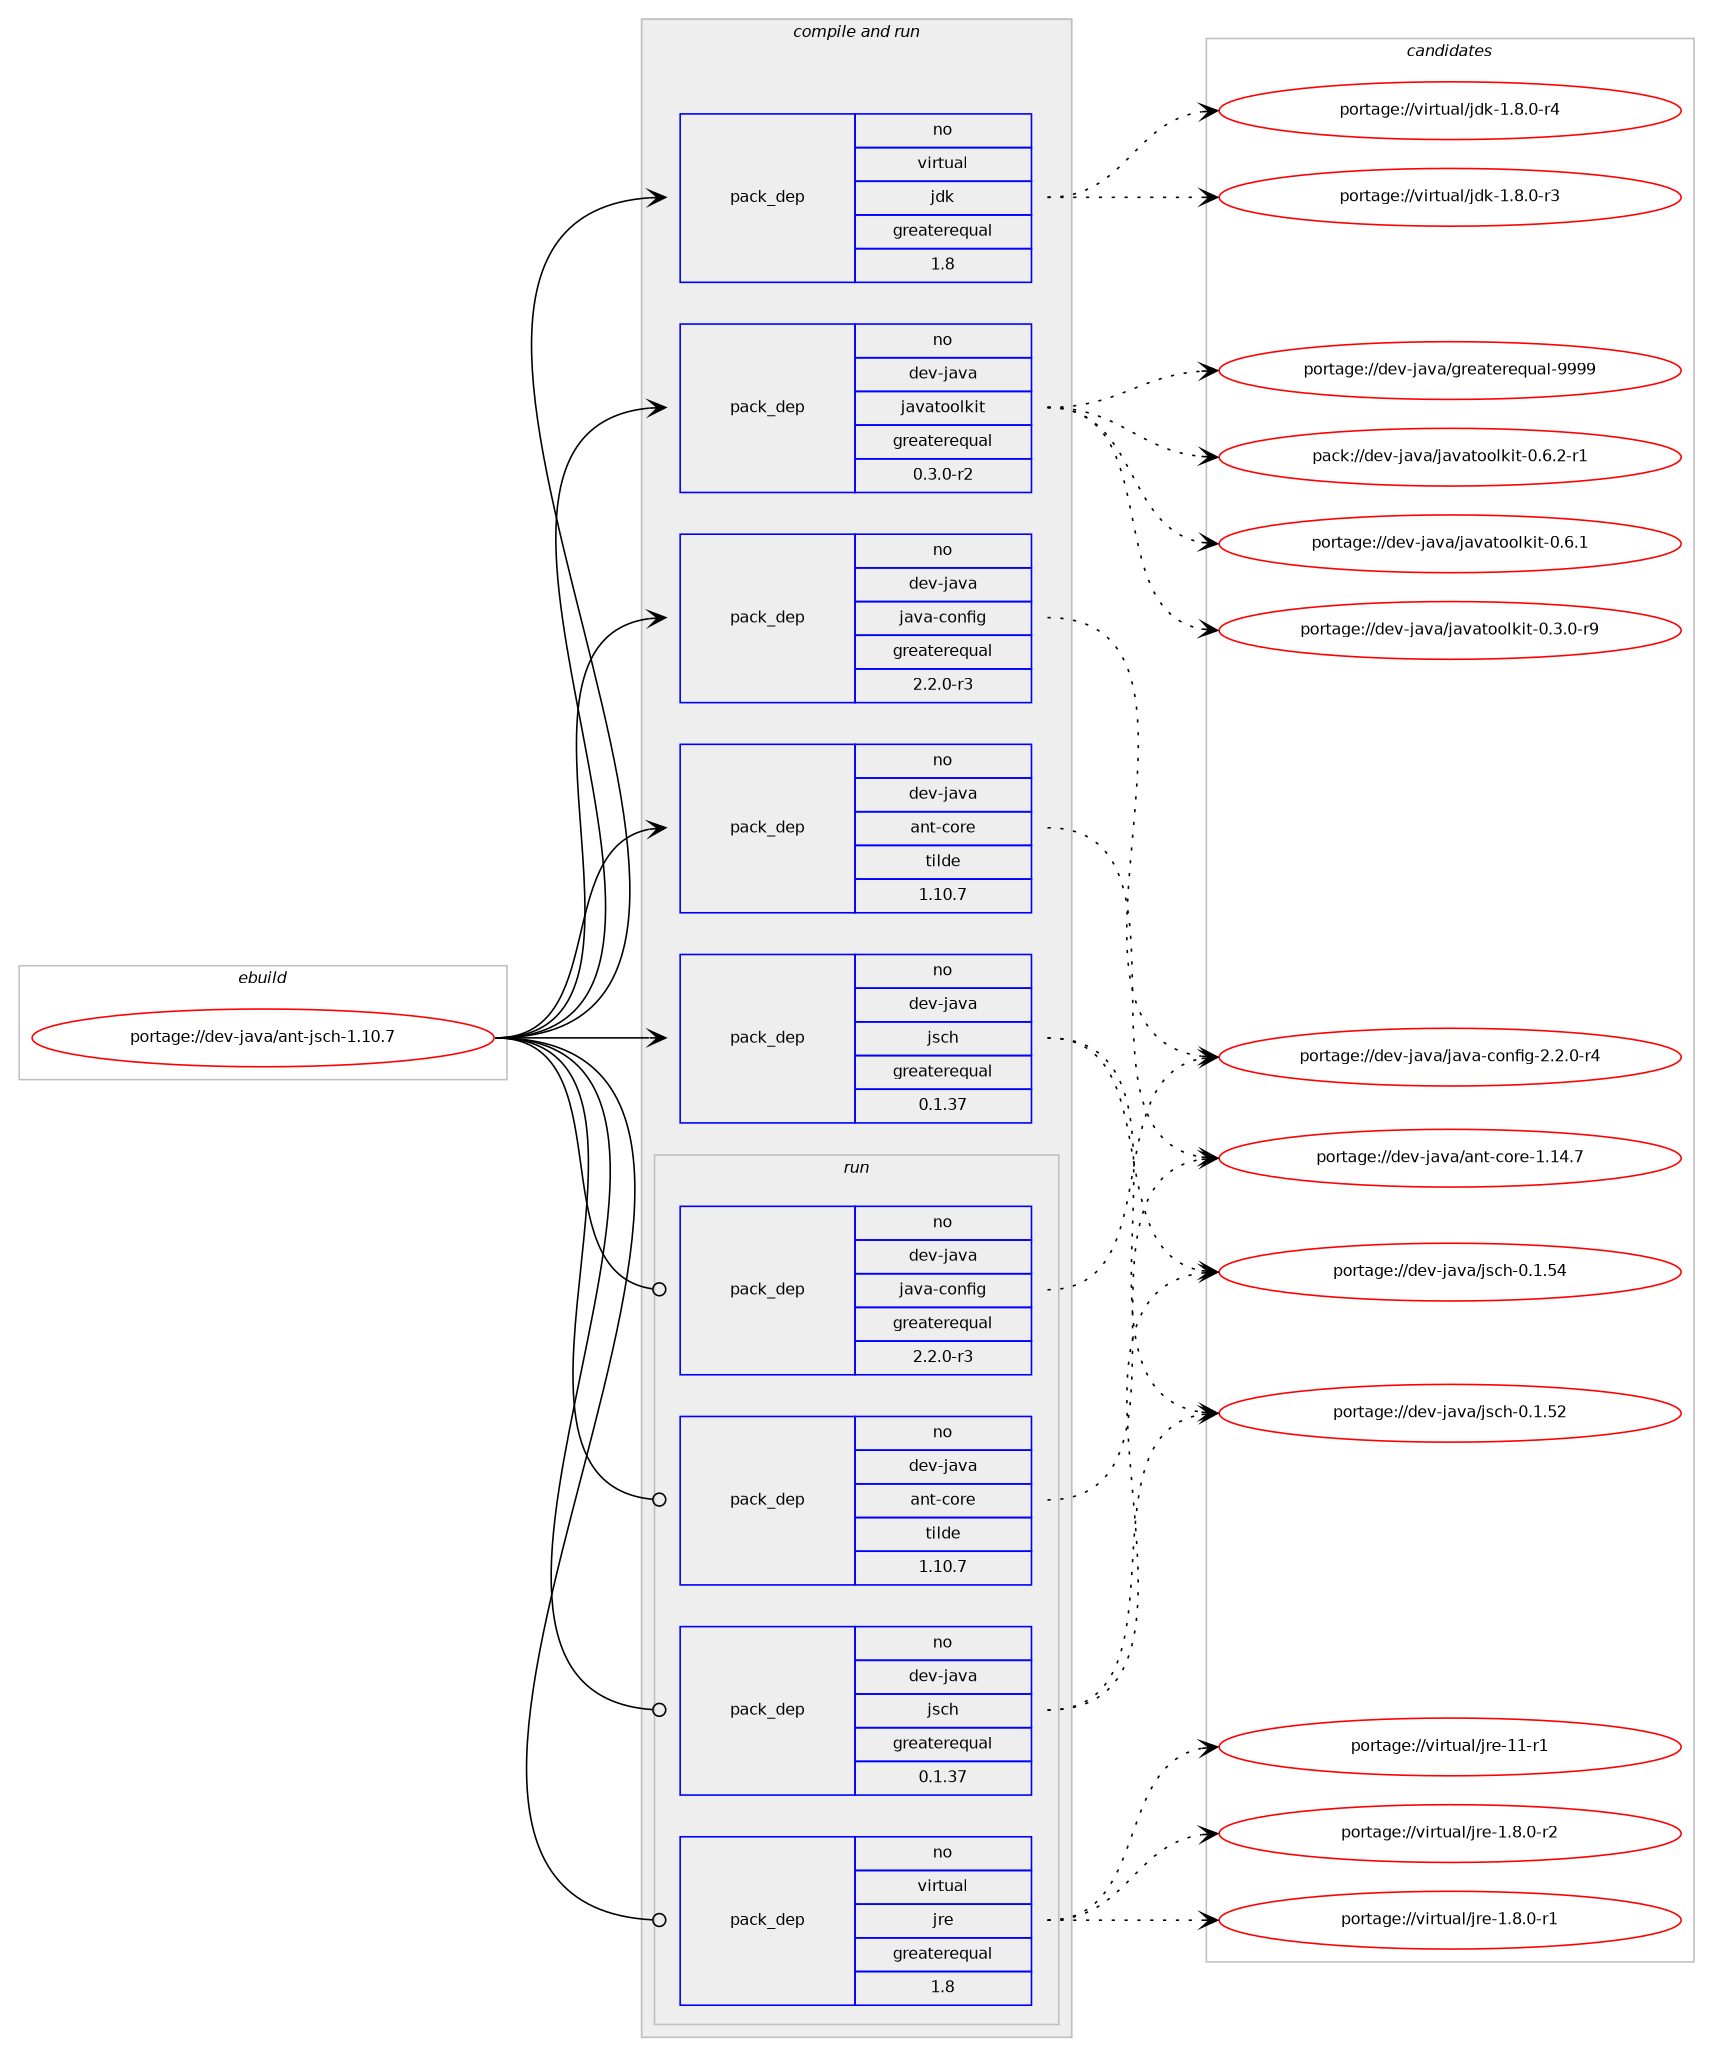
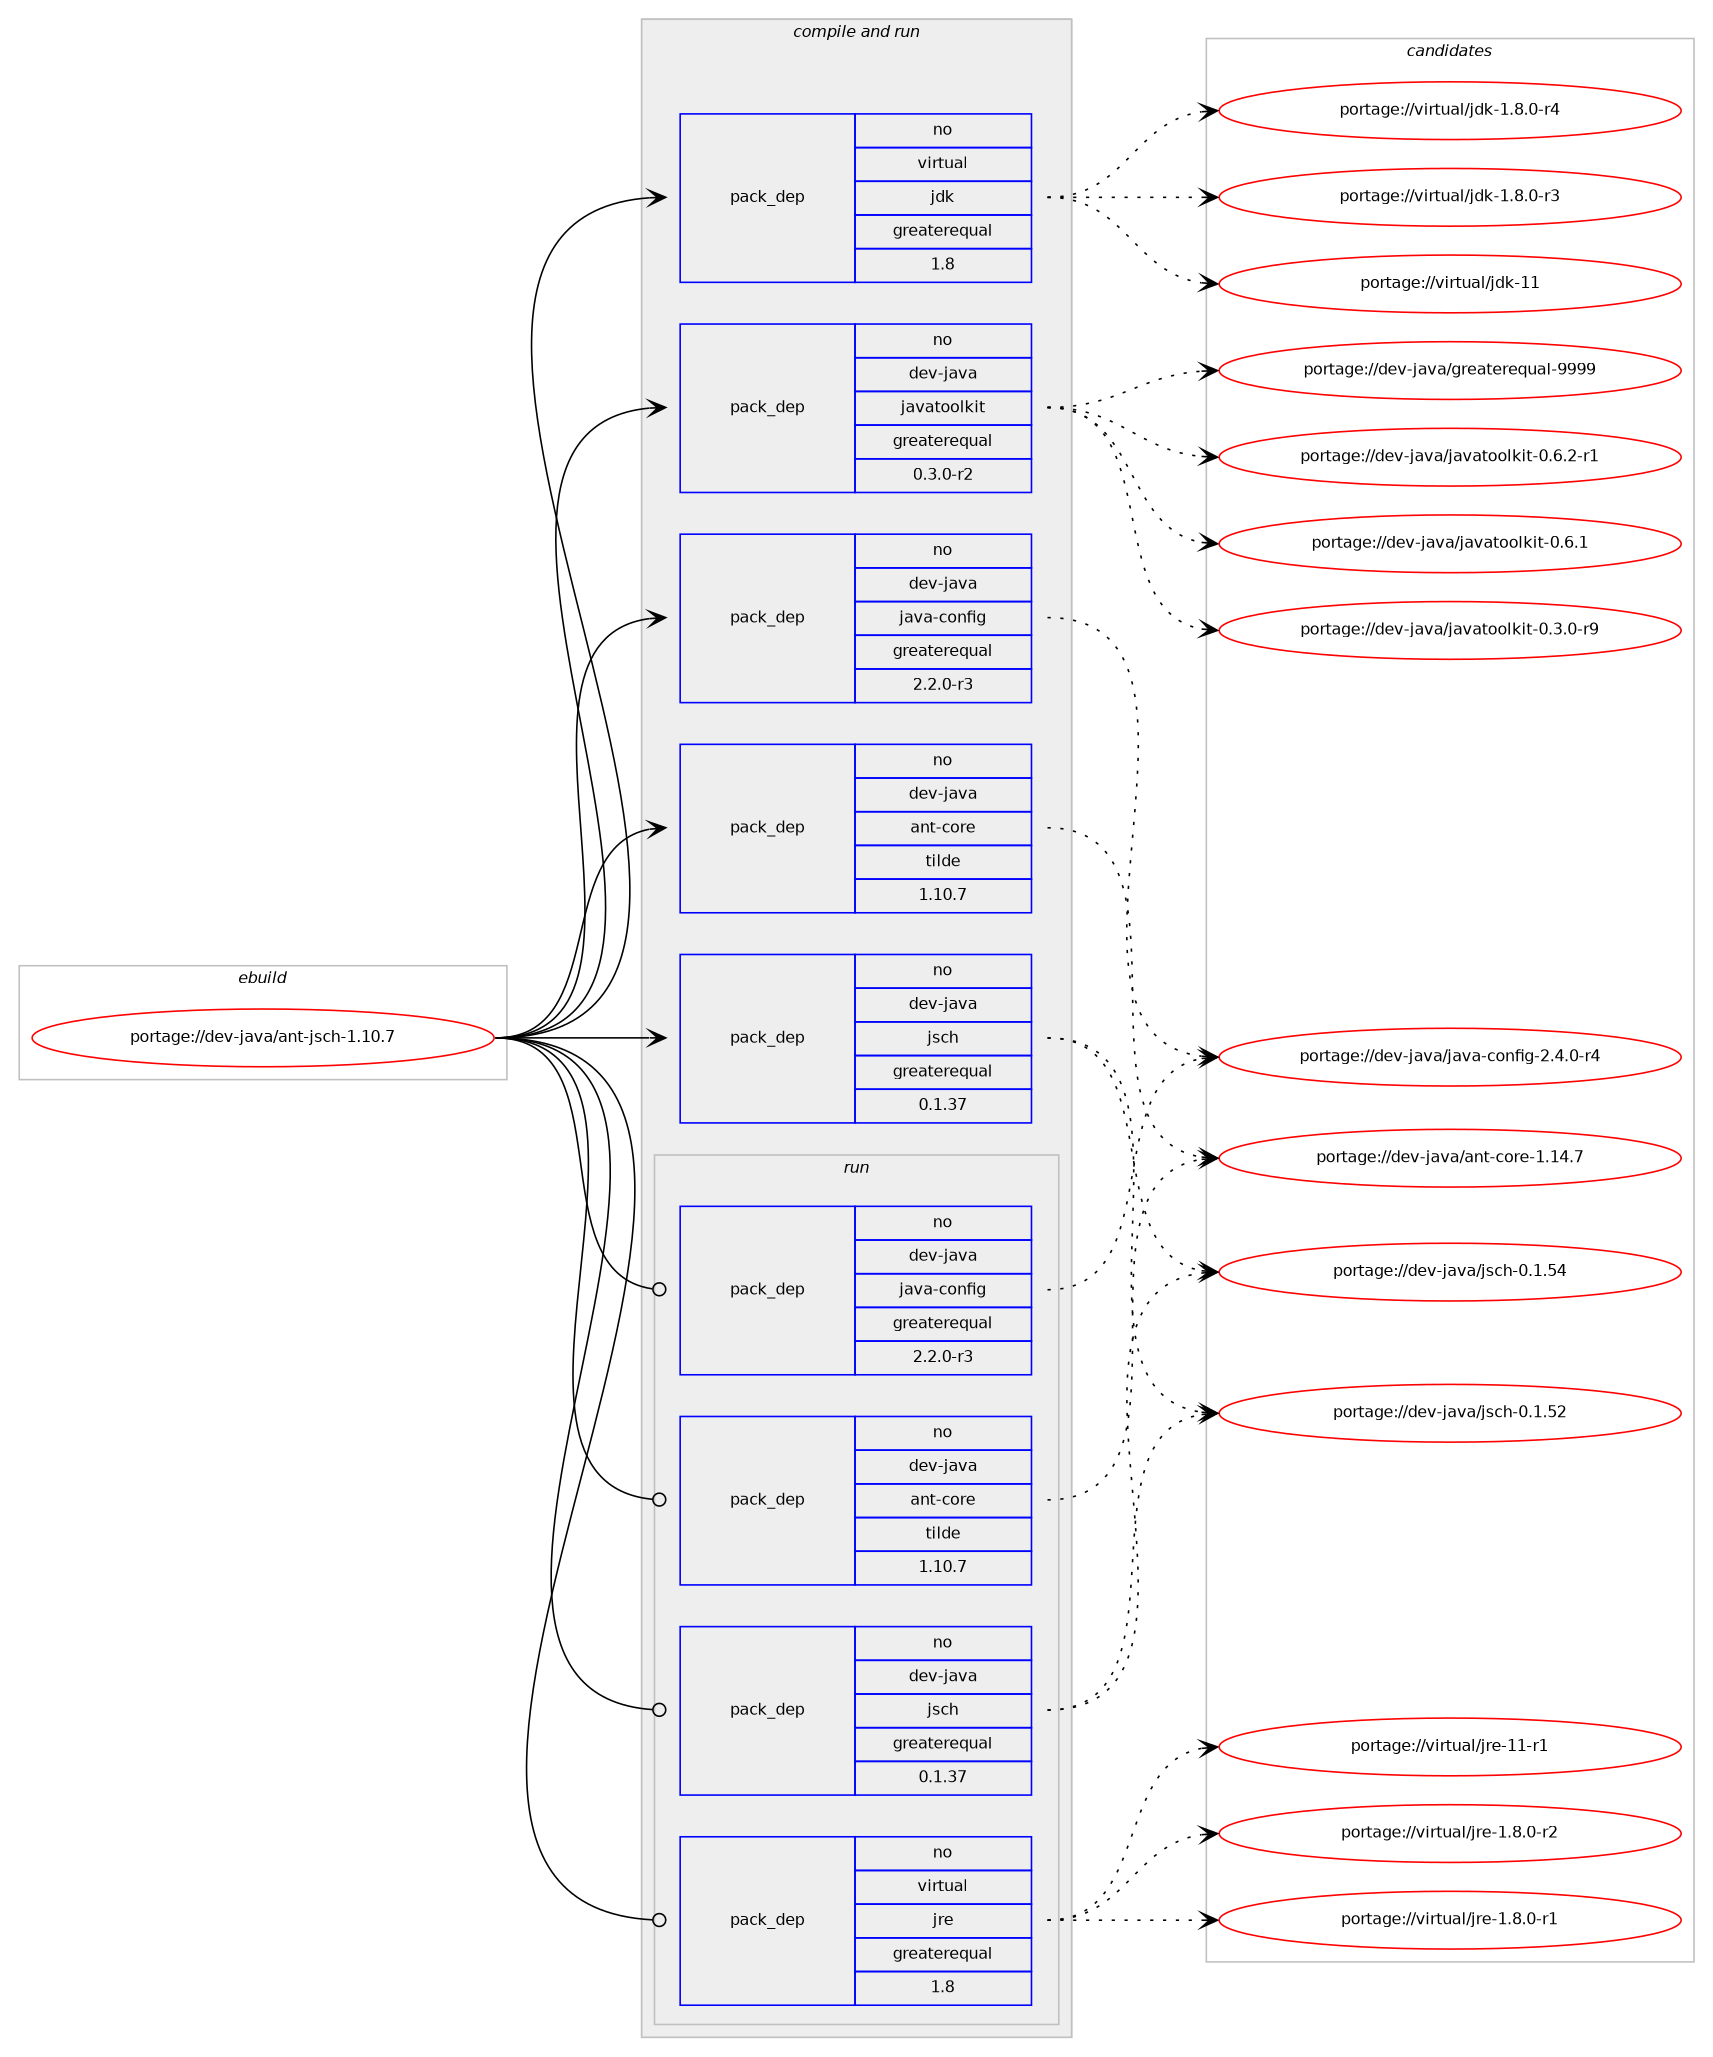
none -> (1450, 284)
(1450, 457) -> (1450, 457)
(1450, 1057) -> (1450, 1057)
